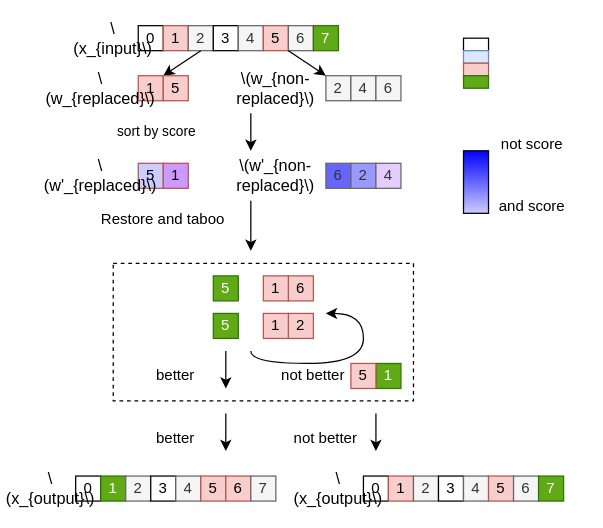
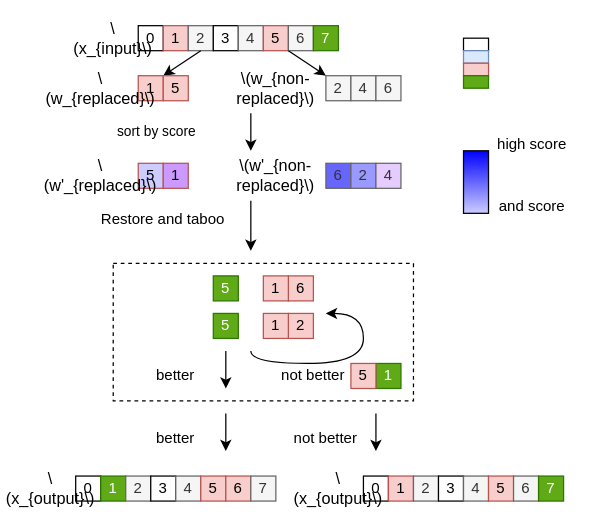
(532, 144) -> (532, 144)
